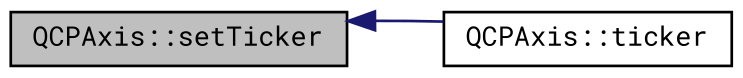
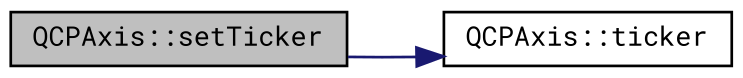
(409, 21) -> (382, 57)
